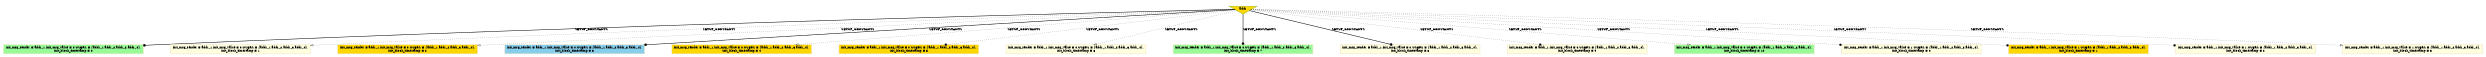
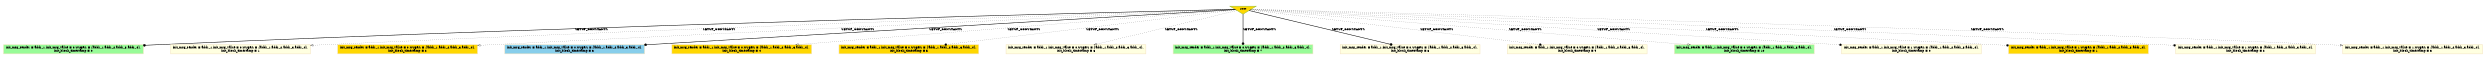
(1243, 9) -> (1243, 9)
